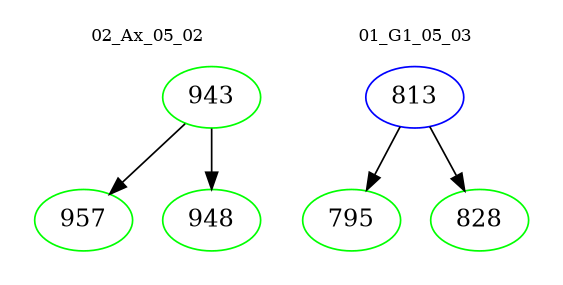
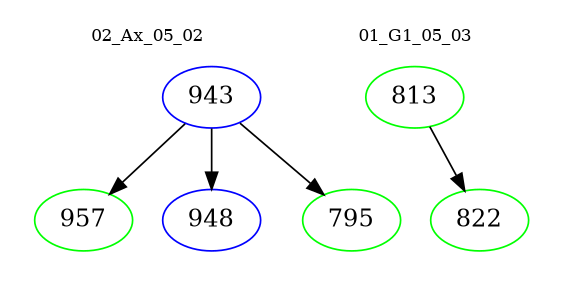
(212, 97) -> (212, 97)
(415, 97) -> (415, 97)
(387, 151) -> (263, 143)
(212, 220) -> (212, 220)
(480, 220) -> (480, 220)
